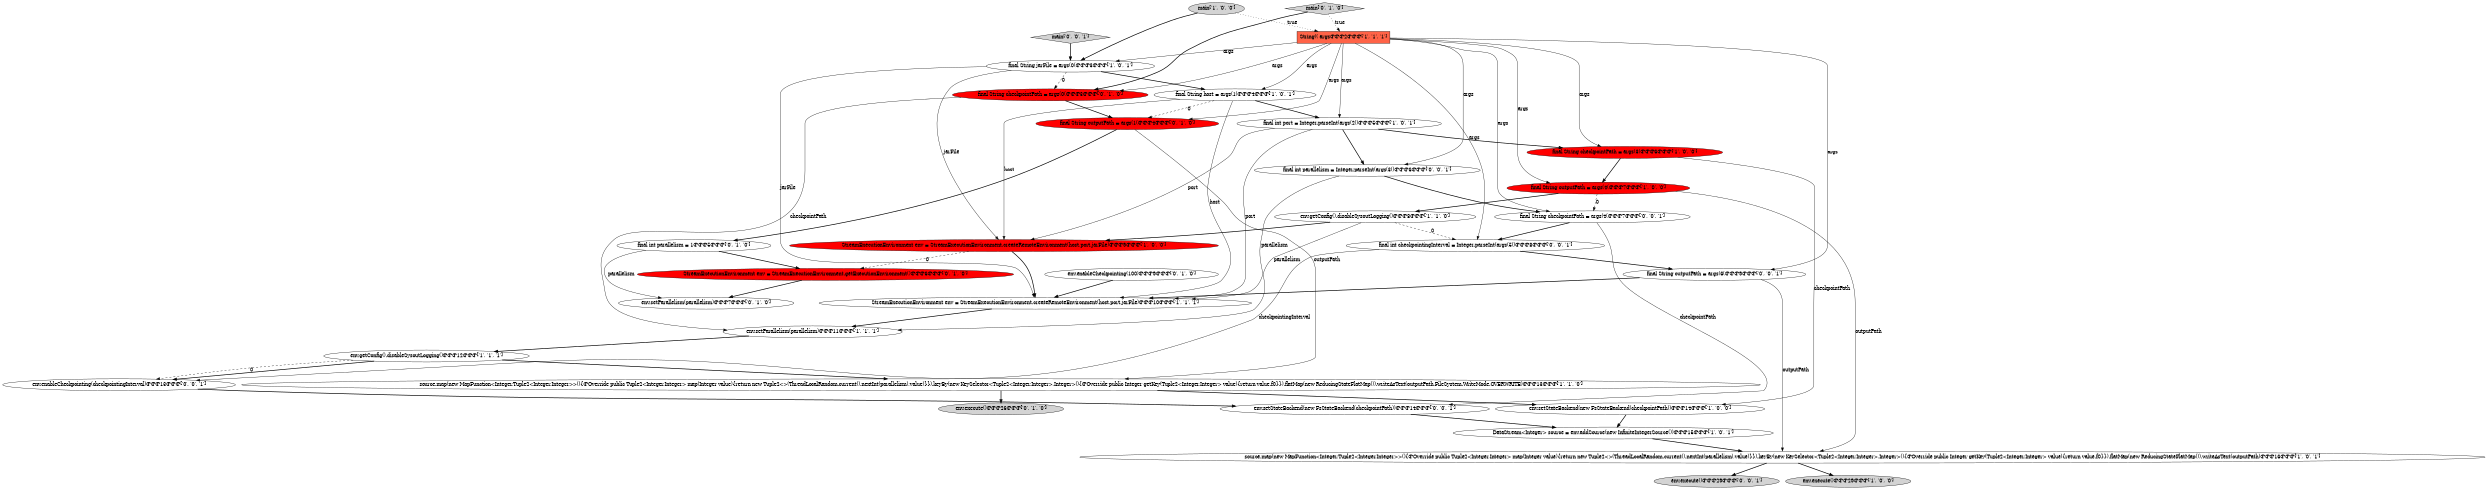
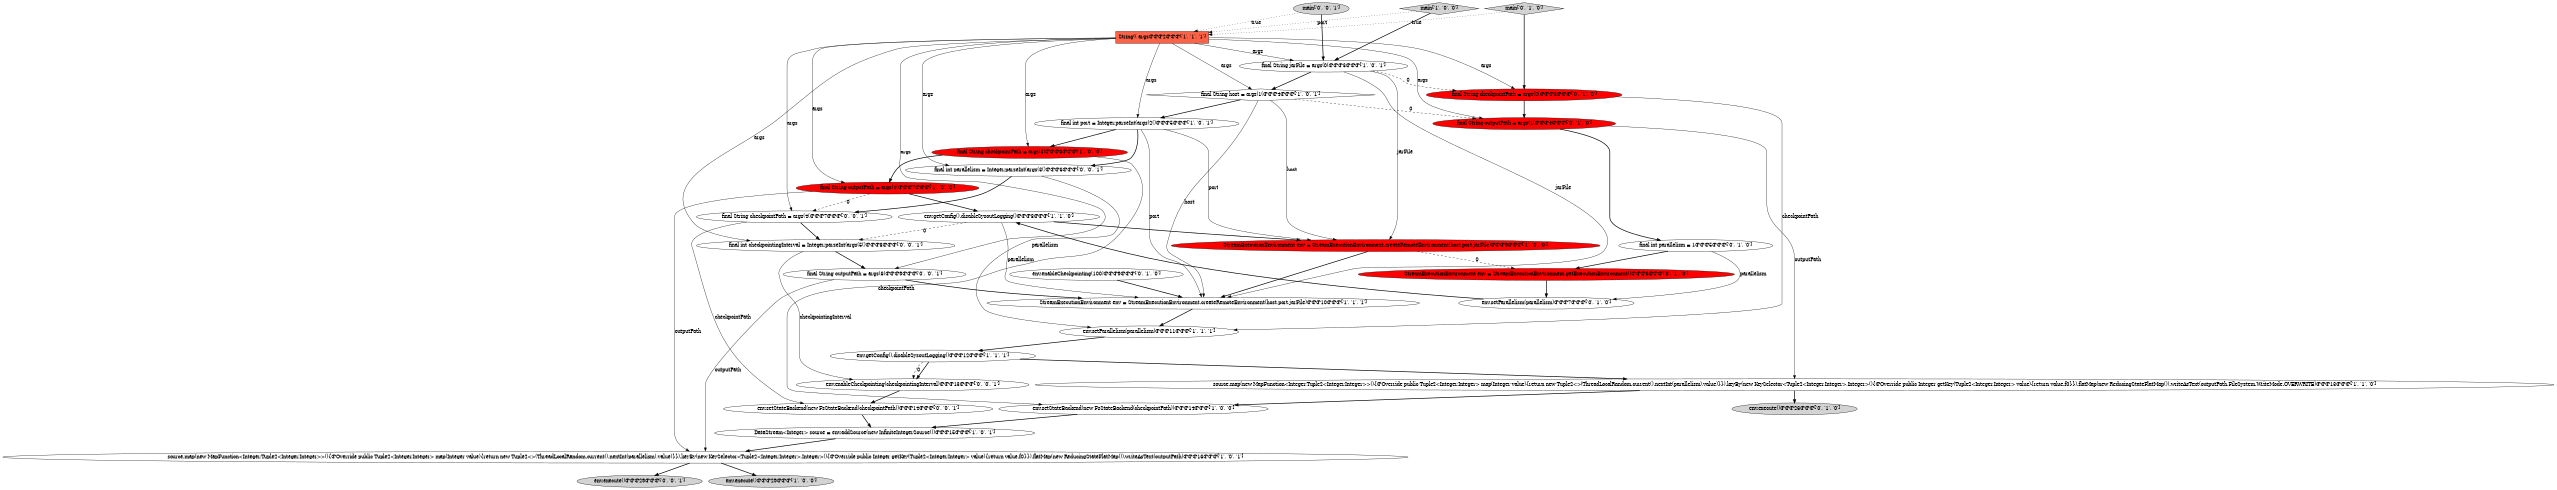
(1217, 9) -> (1439, 9)
none -> (1249, 22)
(1292, 23) -> (1322, 23)
(1070, 37) -> (1321, 9)
(1235, 95) -> (1261, 95)
none -> (1249, 275)
